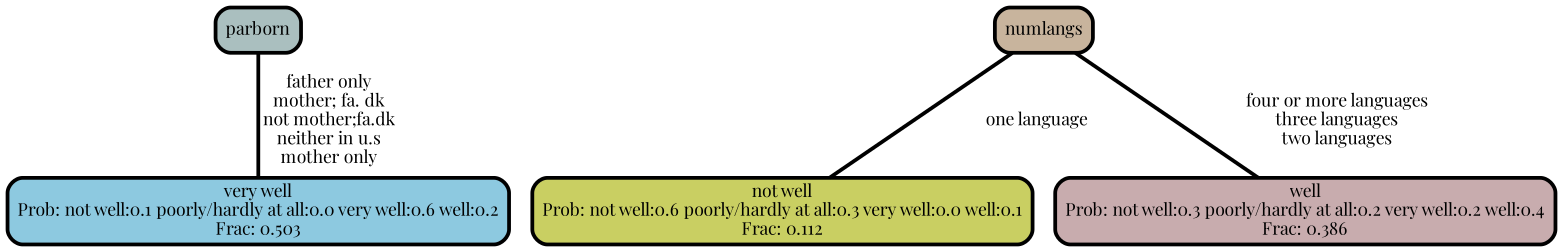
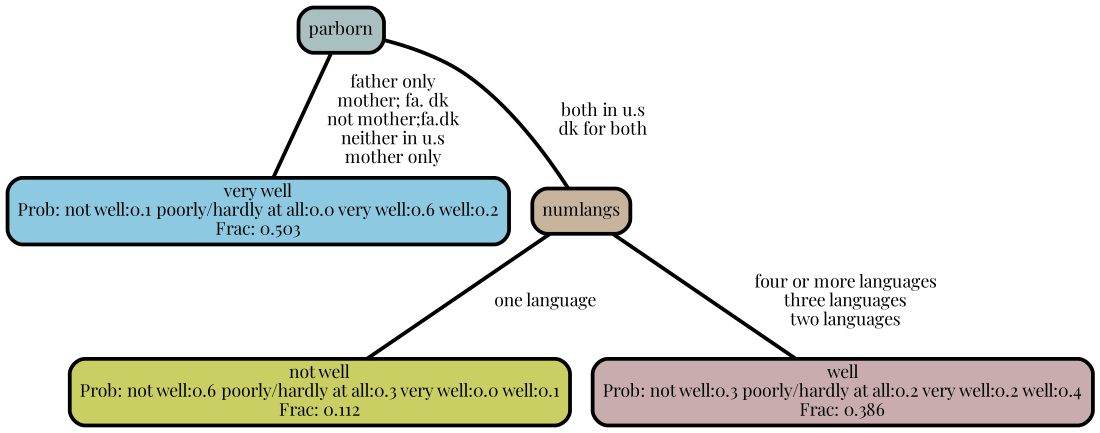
none -> (491, 95)
